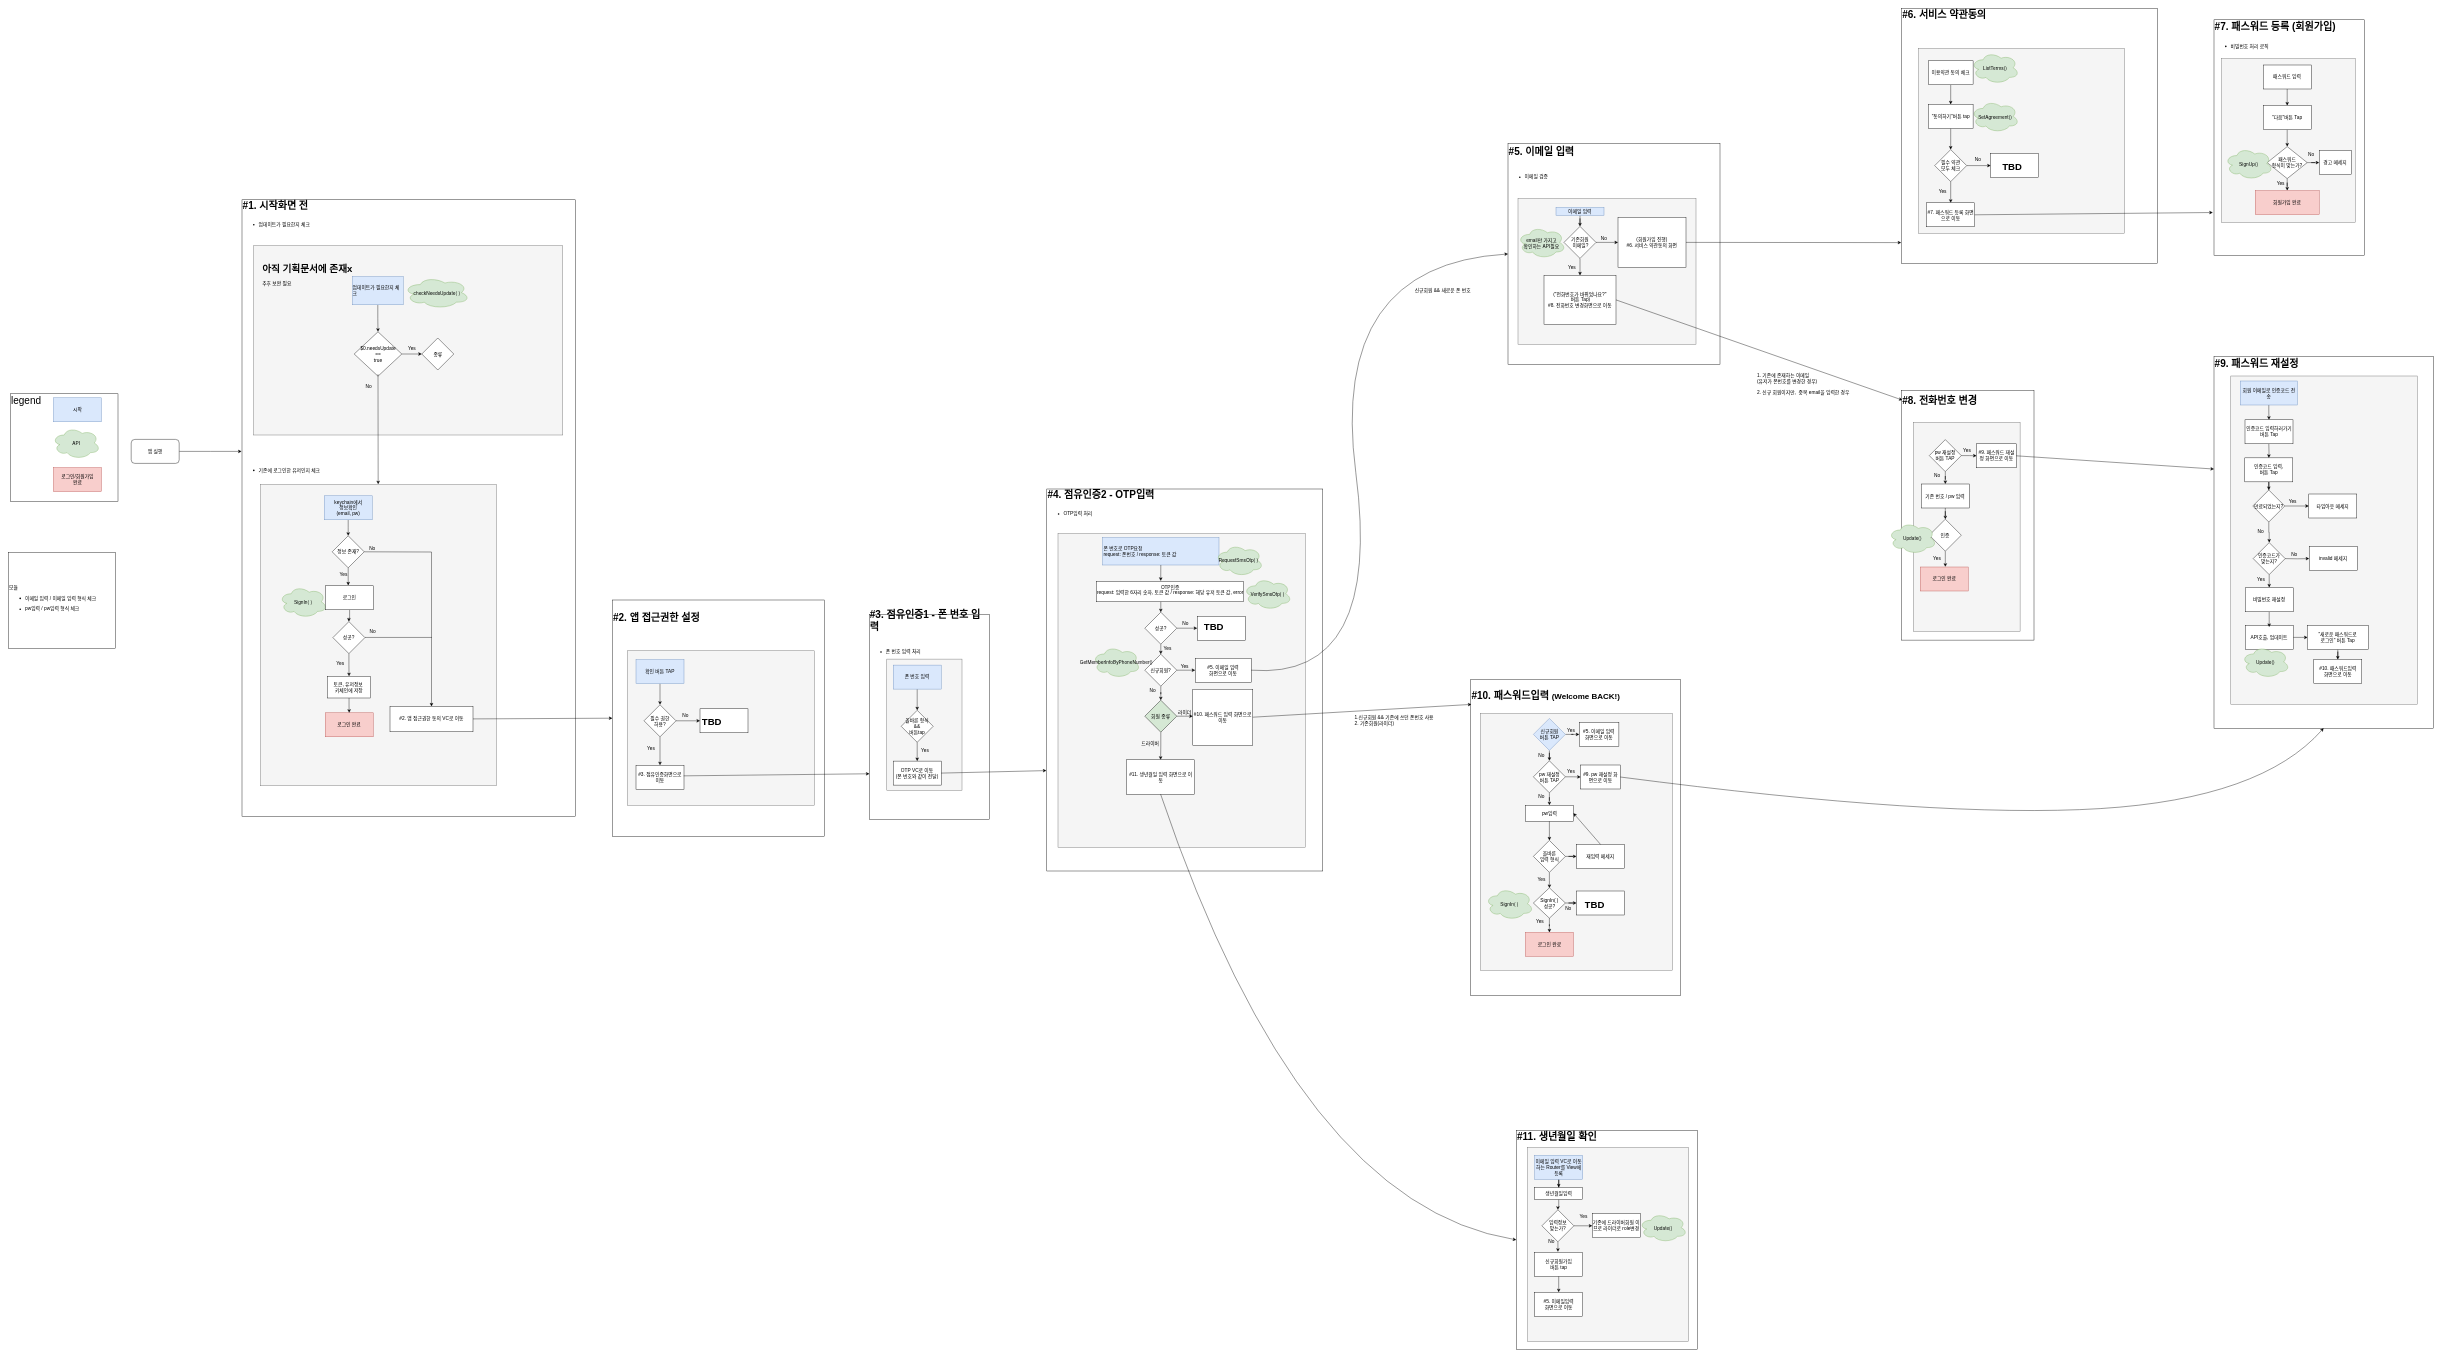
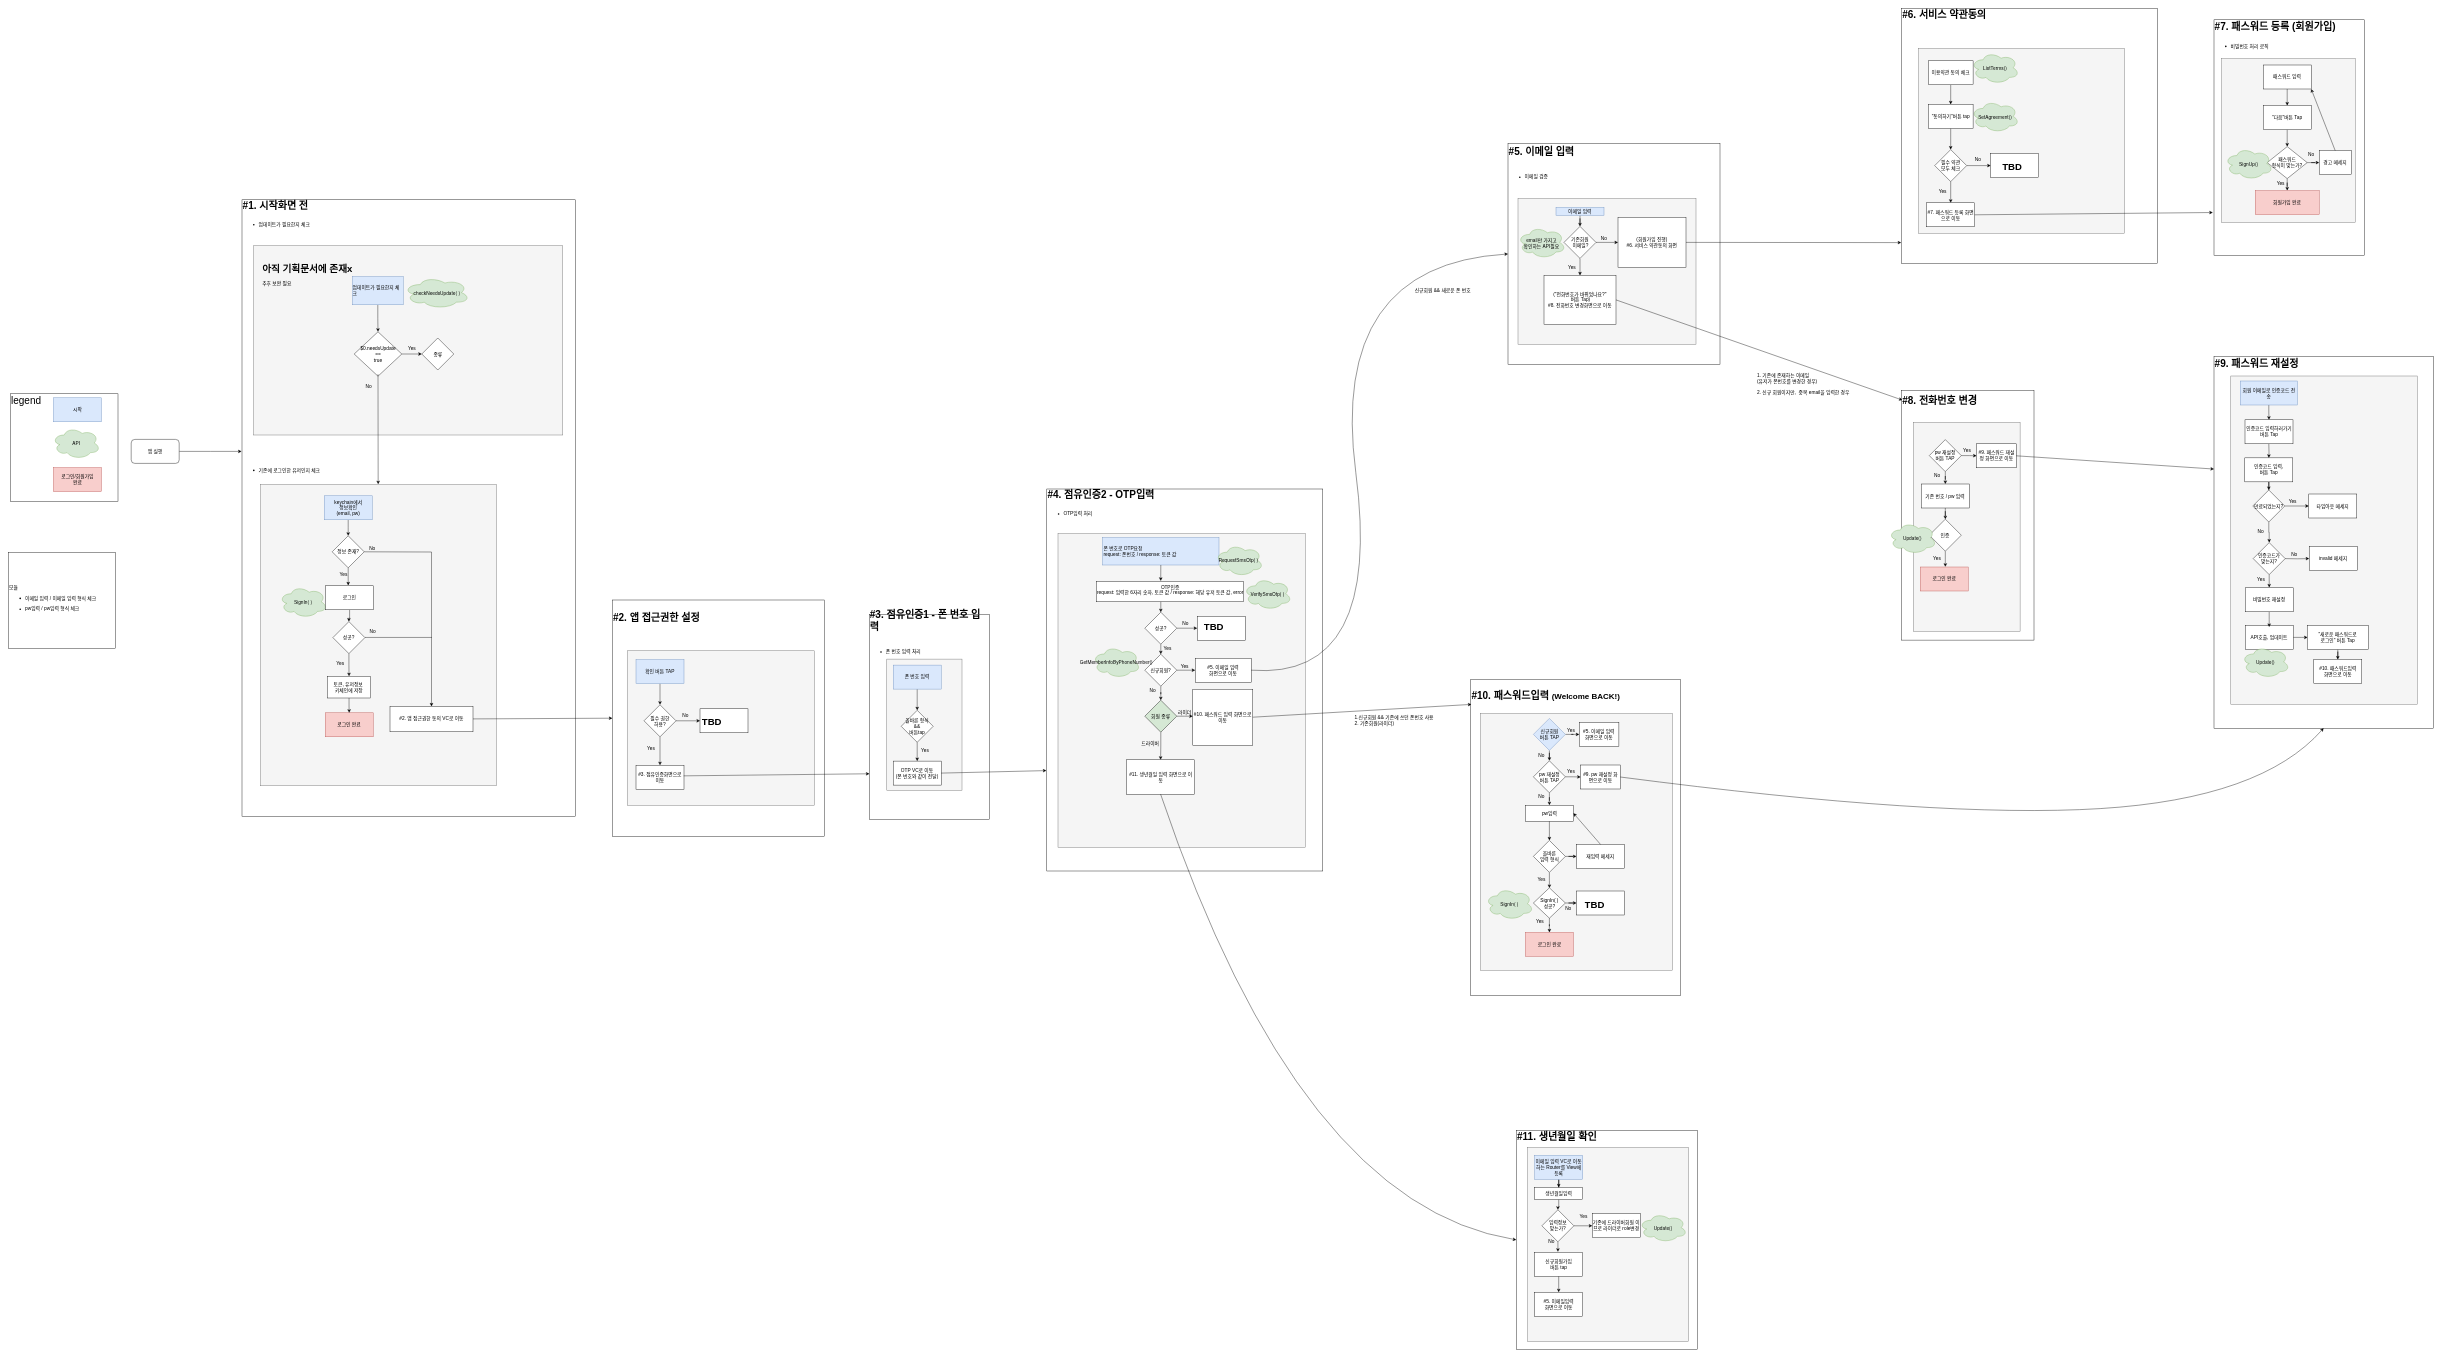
none -> (2312, 92)
